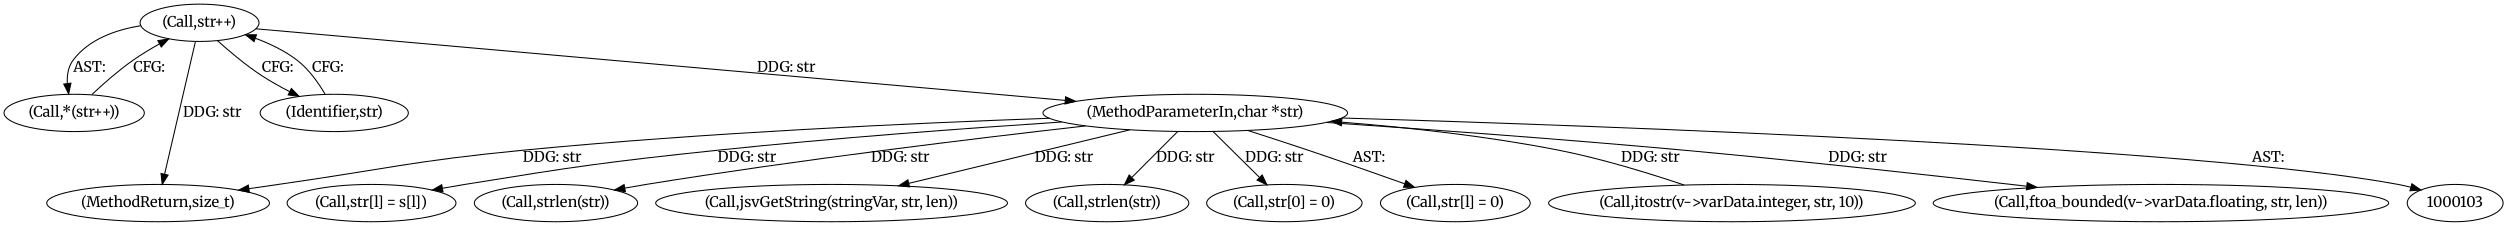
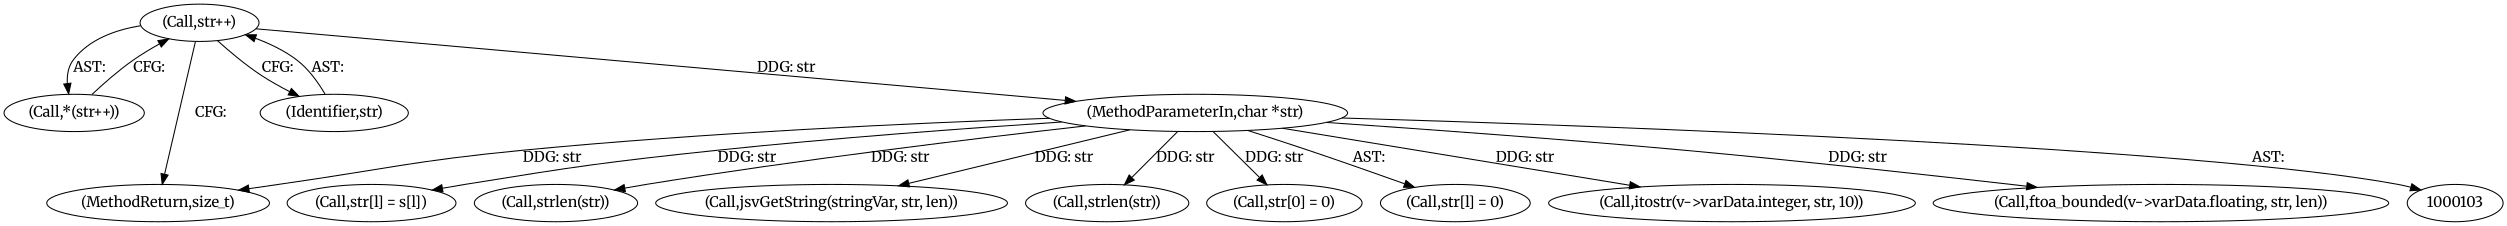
(330, 68) -> (330, 68)
(212, 113) -> (212, 113)
(1515, 142) -> (1456, 157)
